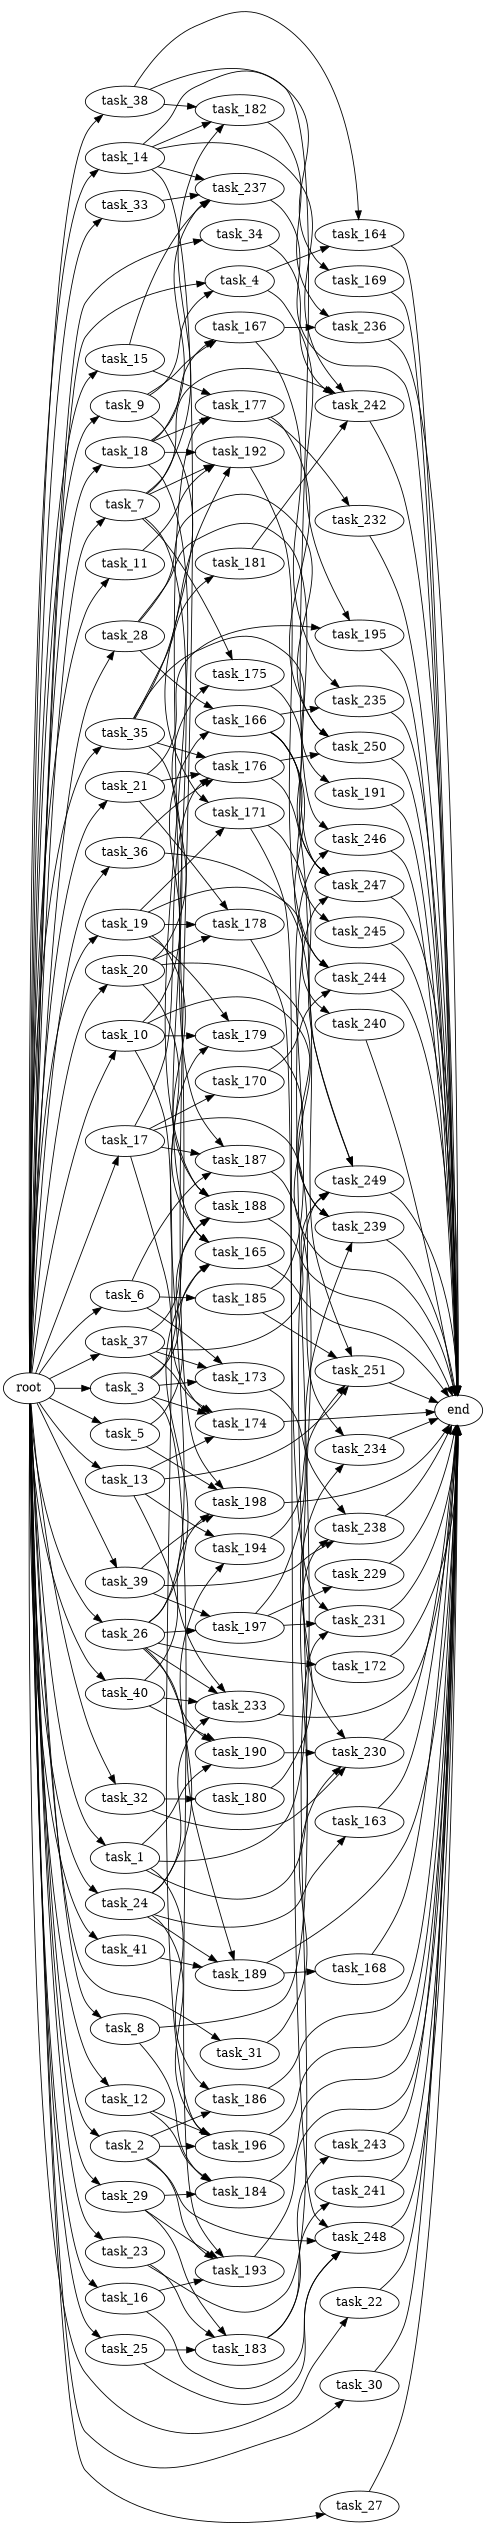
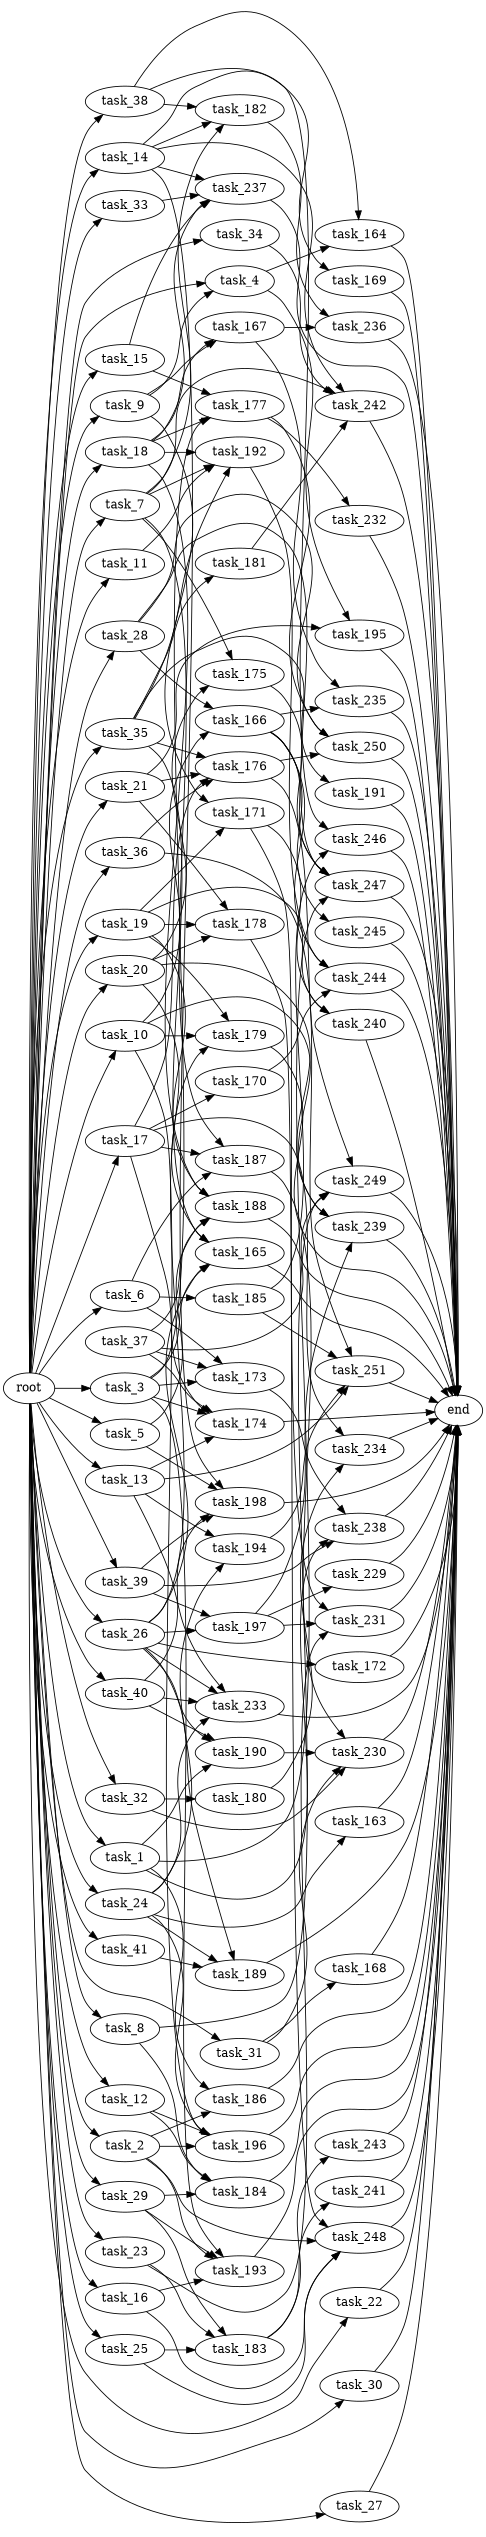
(308, 988) -> (299, 915)
(71, 1368) -> none
(295, 1972) -> (311, 2000)
